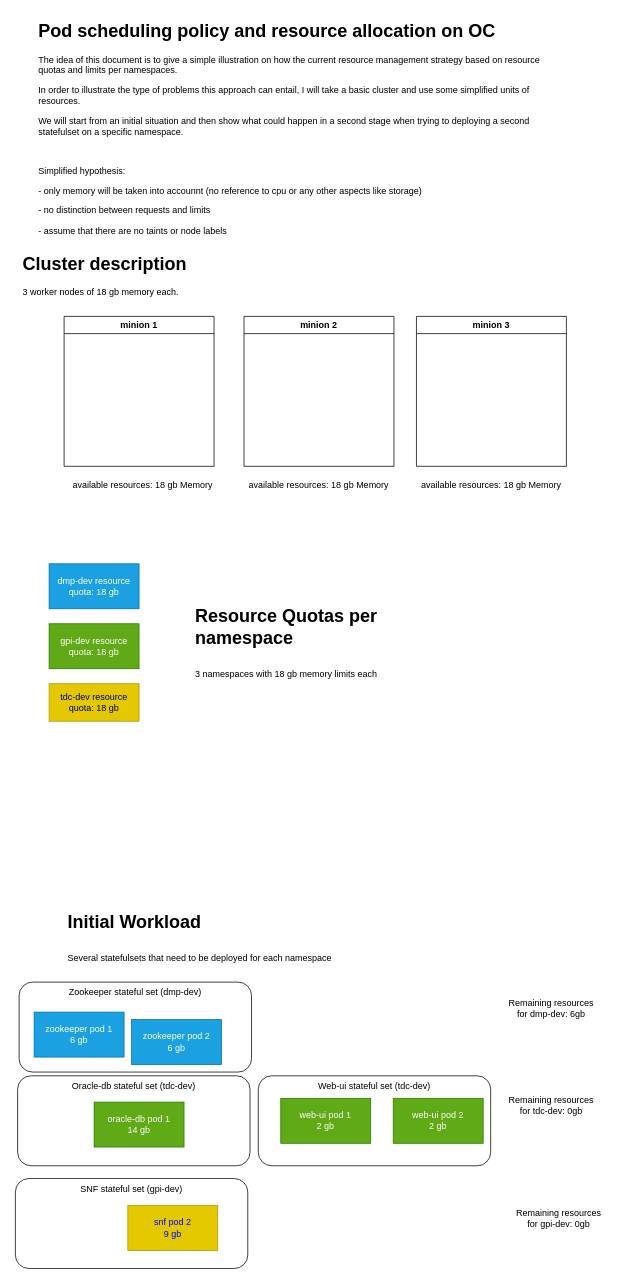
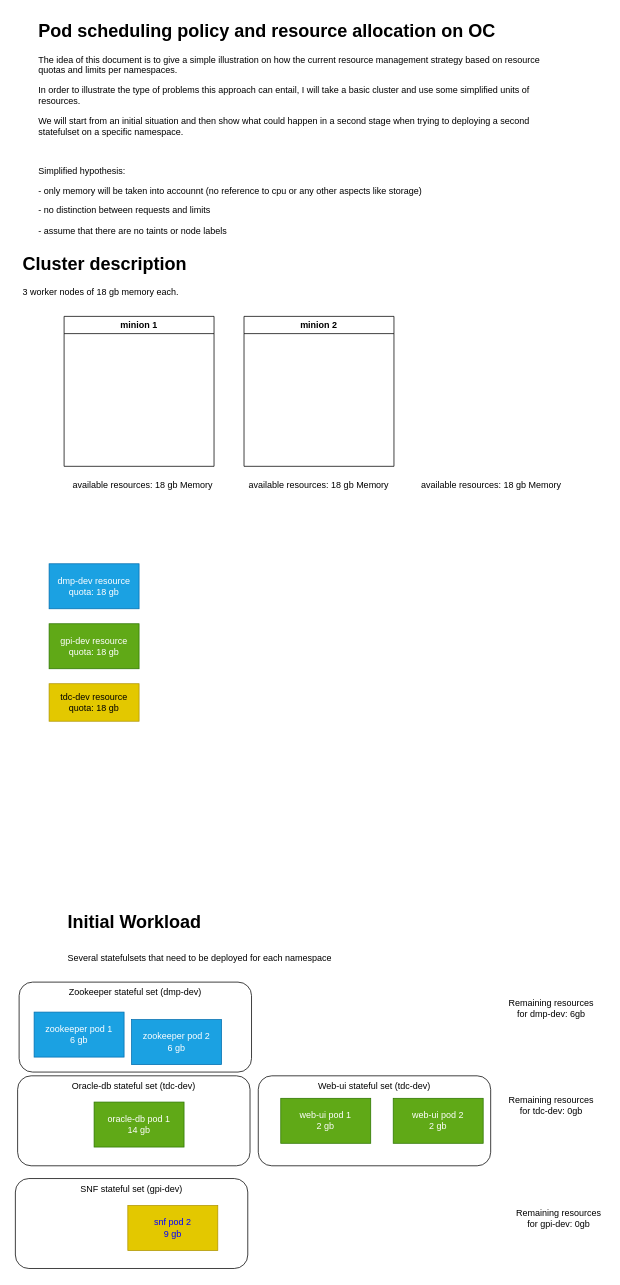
(492, 391) -> none
(327, 646) -> none
